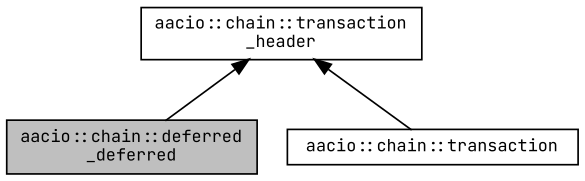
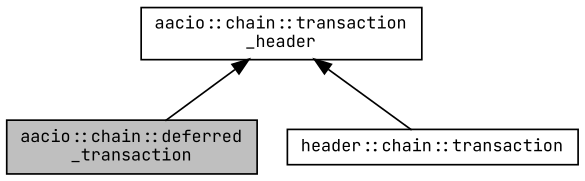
(132, 147) -> (132, 147)
(433, 147) -> (433, 147)
